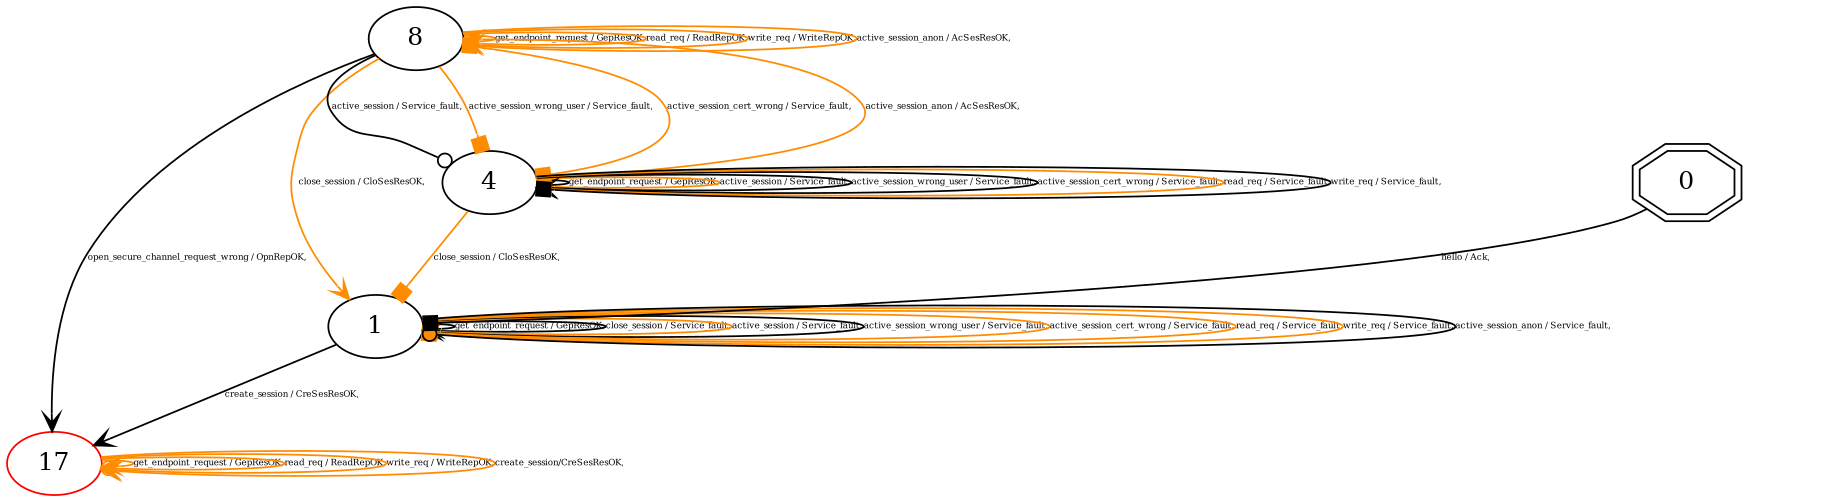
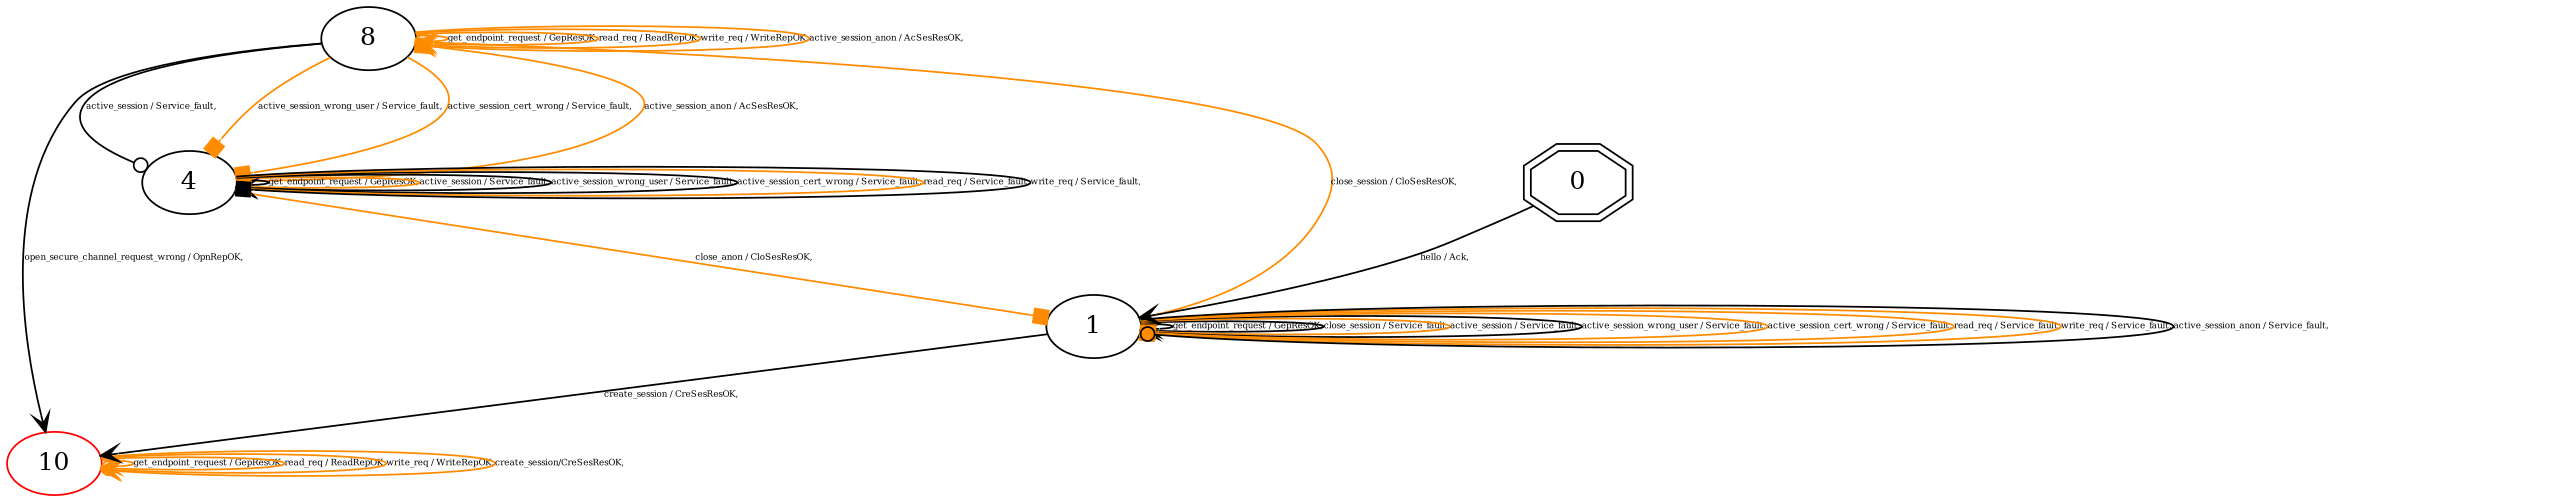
(295, 160) -> (1025, 81)
(498, 258) -> (754, 258)
(1047, 292) -> (1349, 274)
(54, 463) -> (54, 463)
